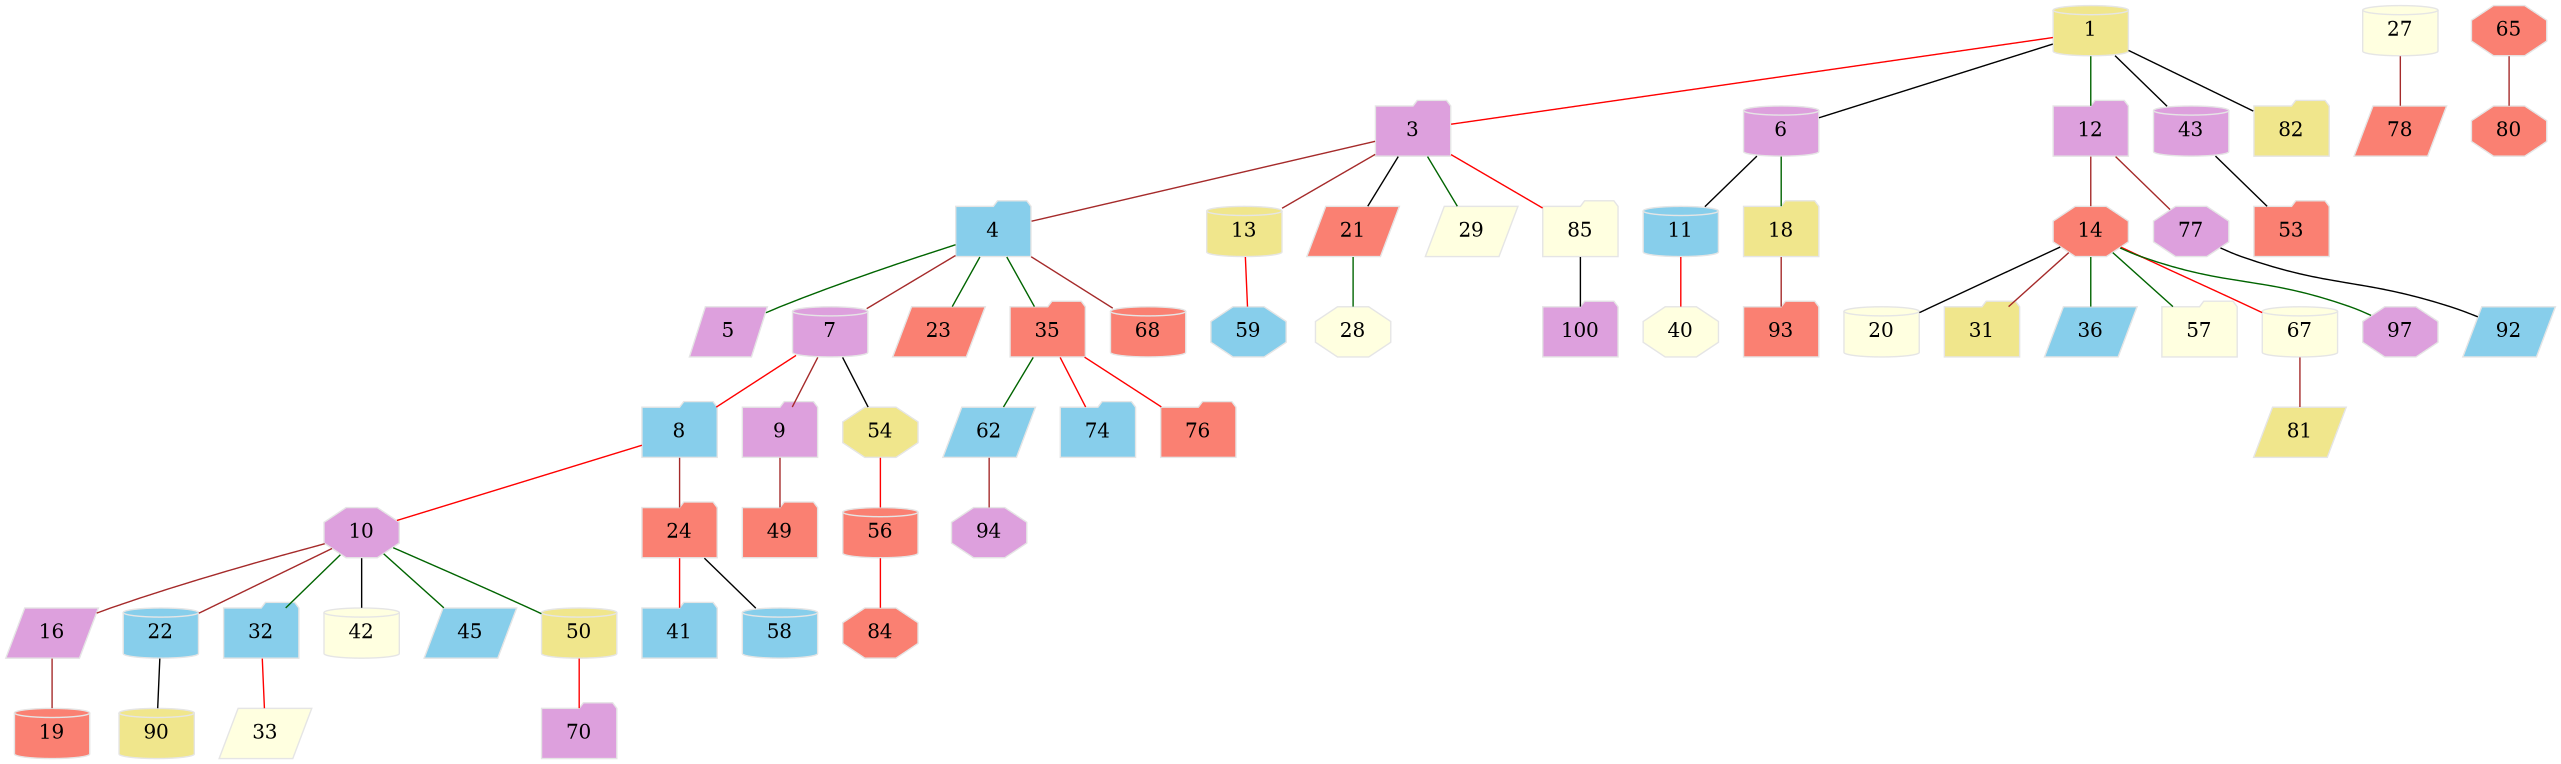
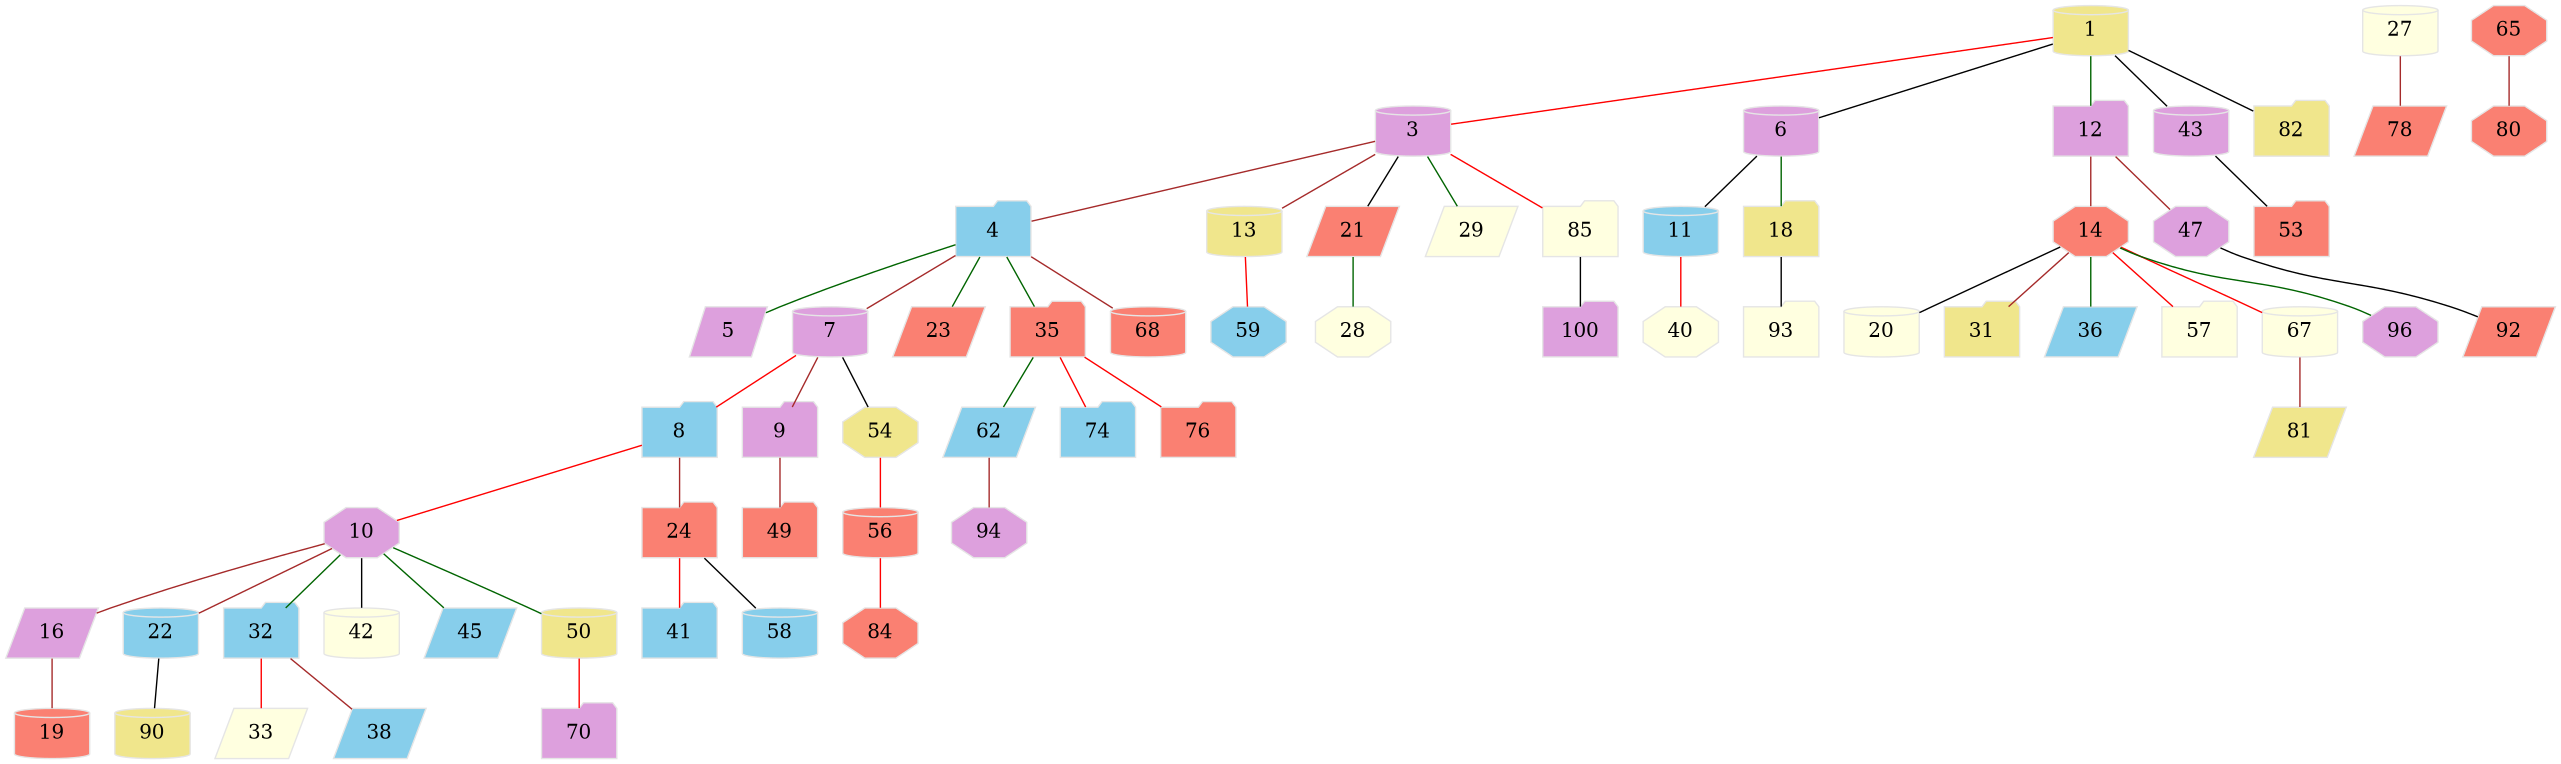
(1413, 131) -> (1413, 131)
(2191, 231) -> (2191, 231)
(2143, 280) -> (2143, 280)
(1781, 282) -> (1781, 282)
(1781, 332) -> (1781, 332)
(2400, 332) -> (2400, 332)
(2509, 332) -> (2509, 332)
none -> (380, 733)
